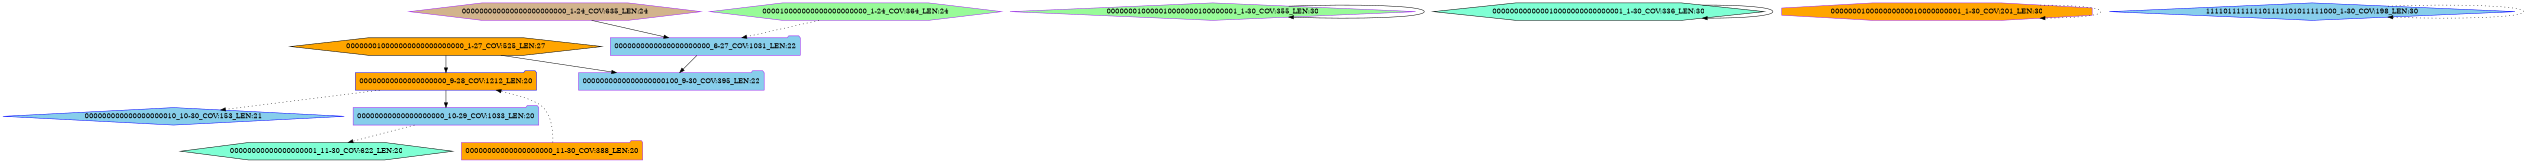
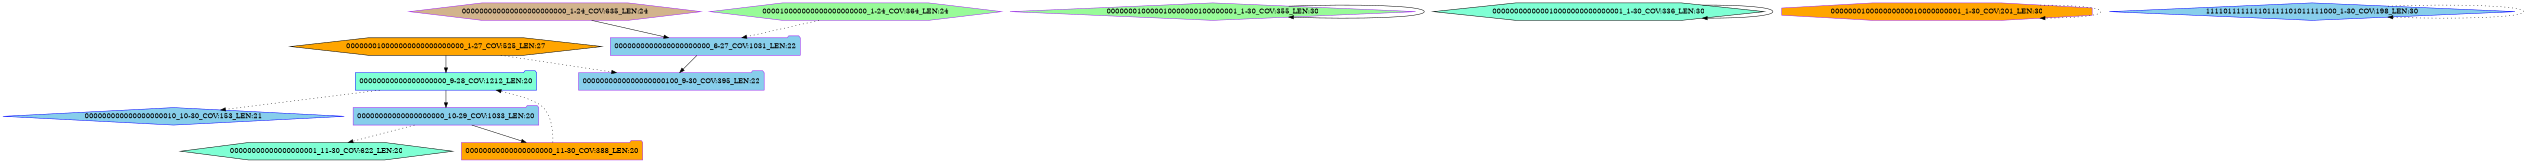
(556, 64) -> (556, 64)
(446, 81) -> (446, 81)
none -> (497, 133)
